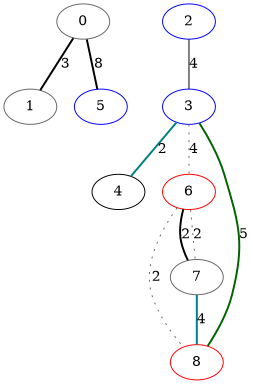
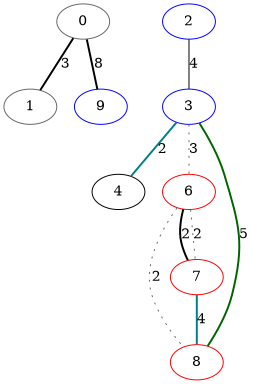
(101, 107) -> (101, 107)
(194, 149) -> (194, 149)
(197, 277) -> (197, 277)
